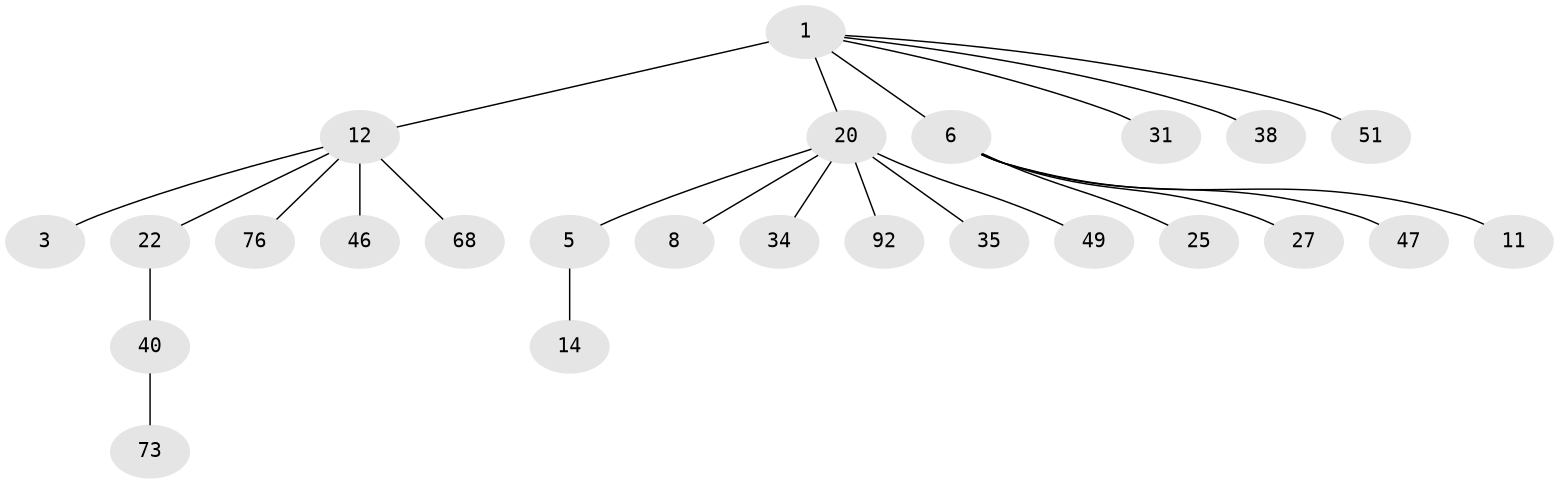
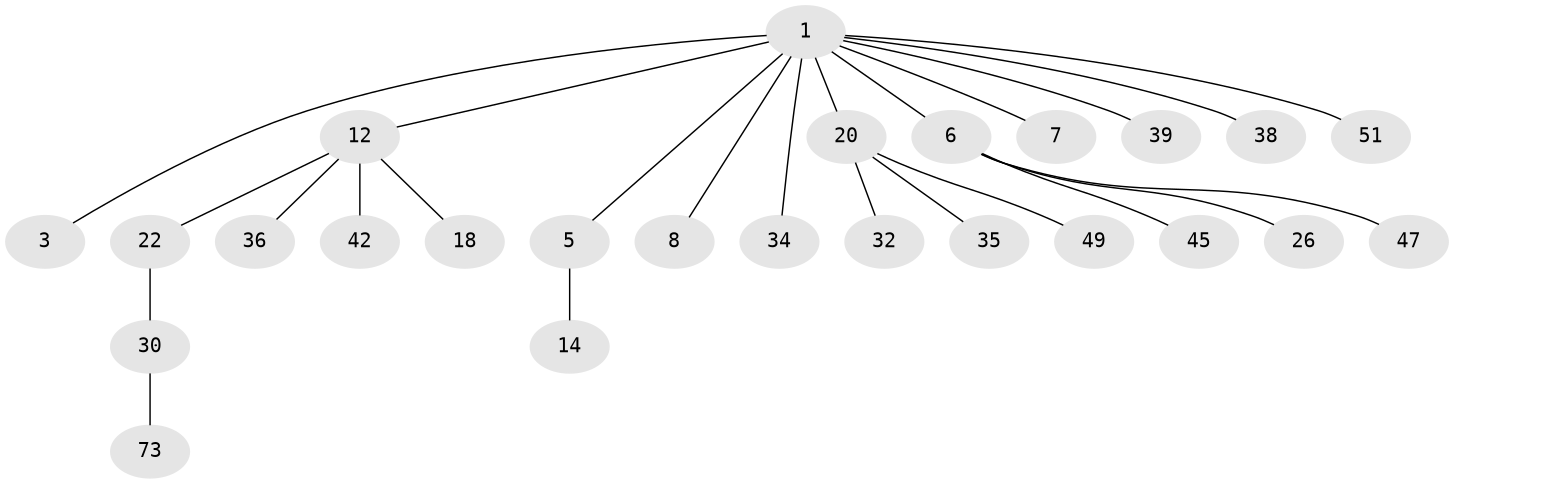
none -> (1056, 137)
(1161, 137) -> (1161, 137)
(198, 182) -> (407, 84)
(705, 184) -> (688, 137)
(761, 189) -> (740, 137)
(813, 189) -> (791, 137)
(255, 242) -> (255, 242)
(360, 242) -> (360, 242)
(465, 242) -> (465, 242)
(884, 242) -> (884, 242)
(1199, 242) -> (1199, 242)
(1304, 242) -> (1304, 242)
(1514, 242) -> none
(150, 347) -> (150, 347)
